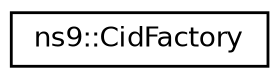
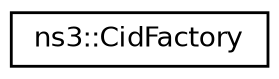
(140, 39) -> (140, 39)
